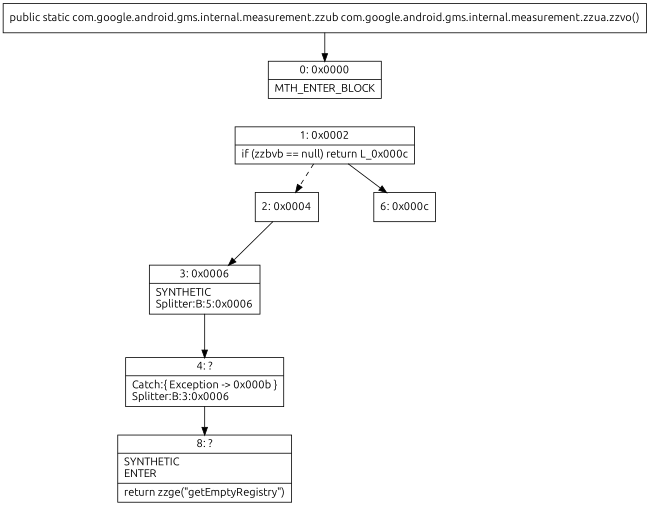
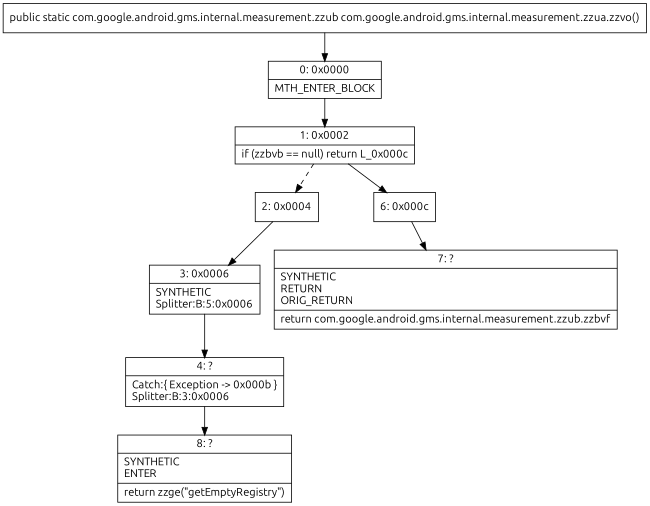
none -> (325, 109)
none -> (446, 290)
